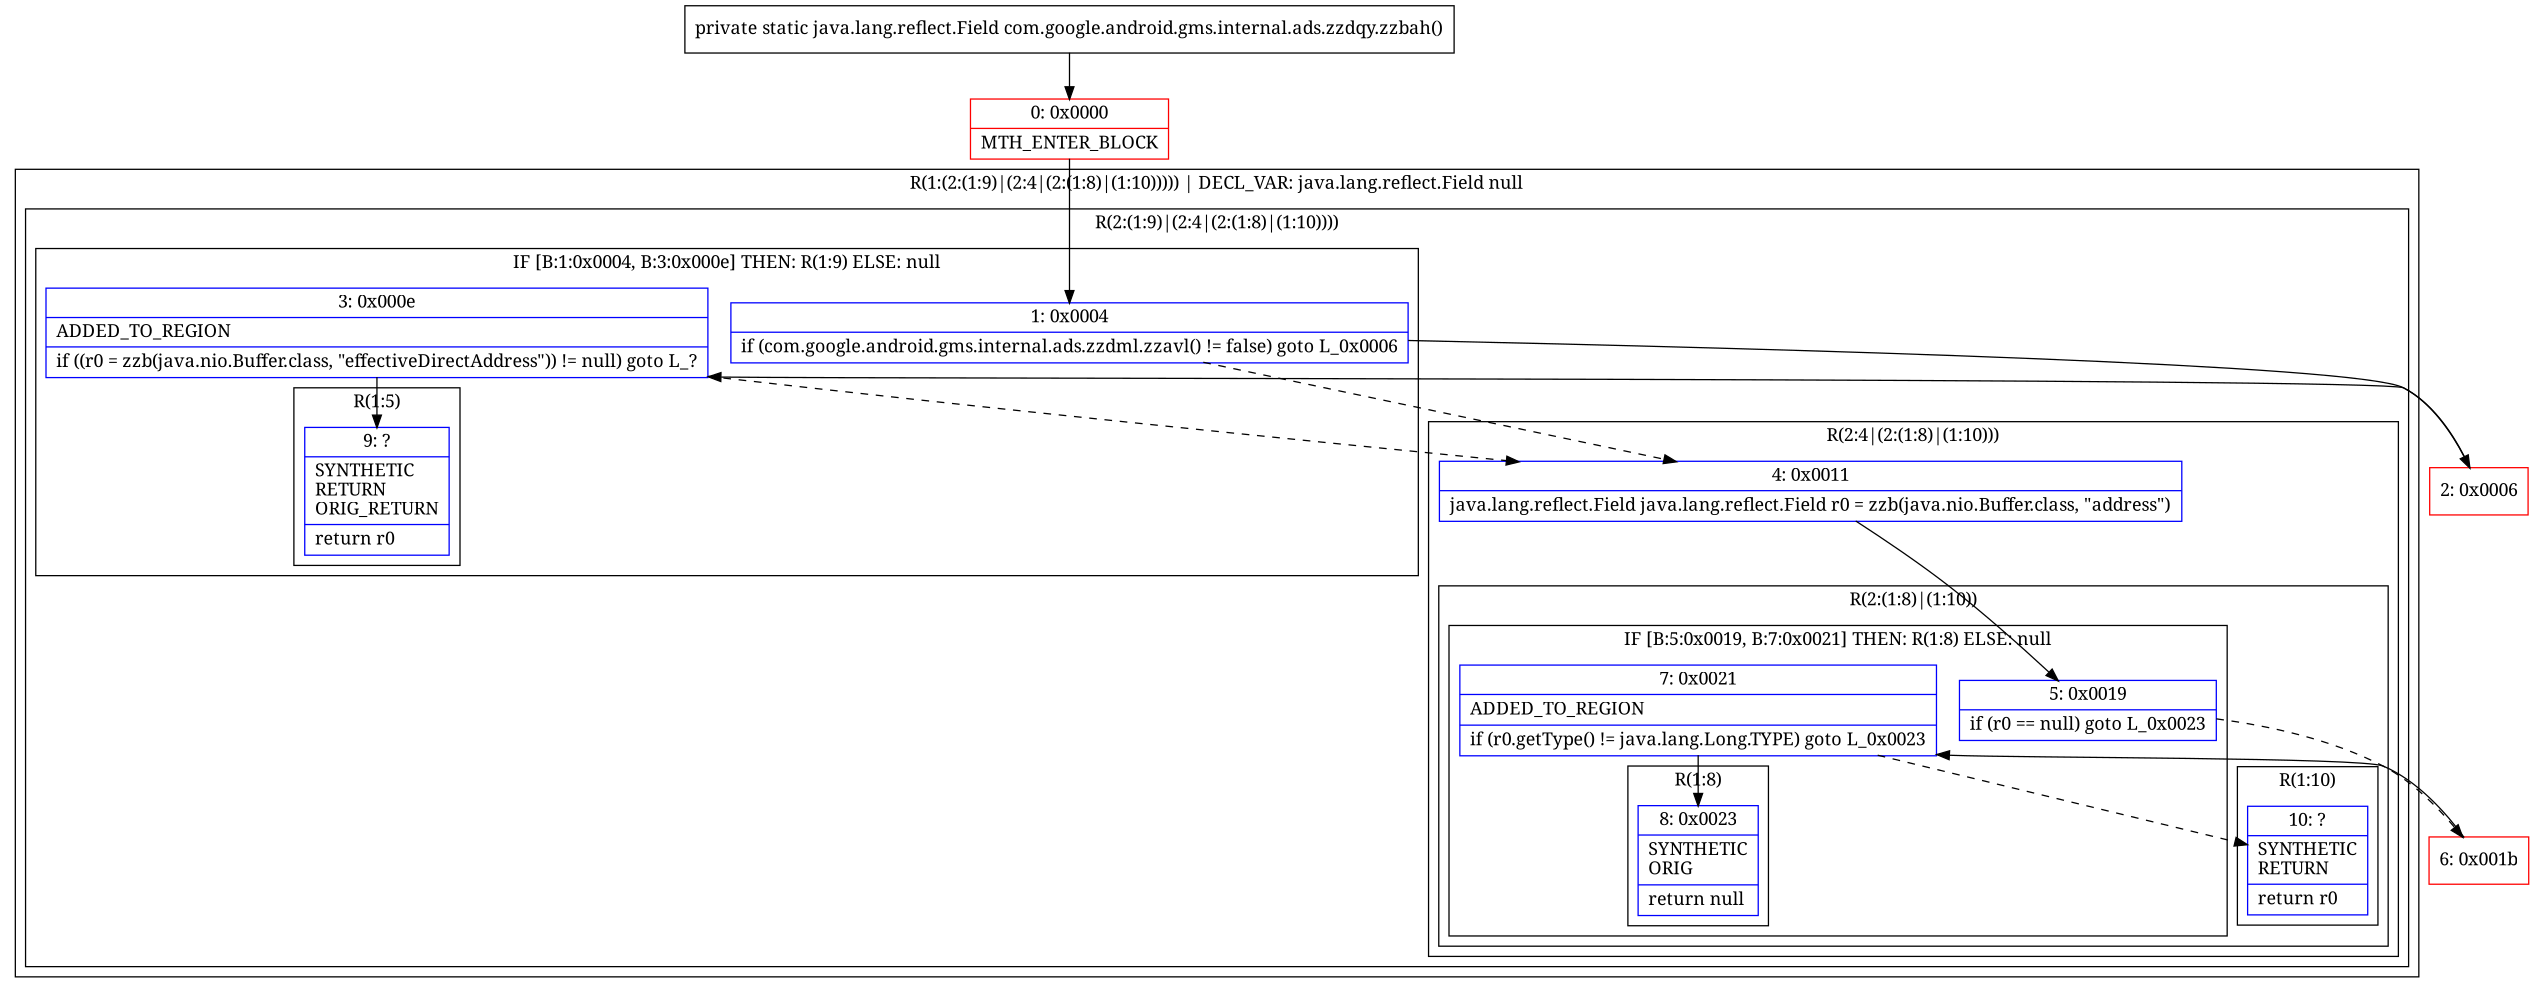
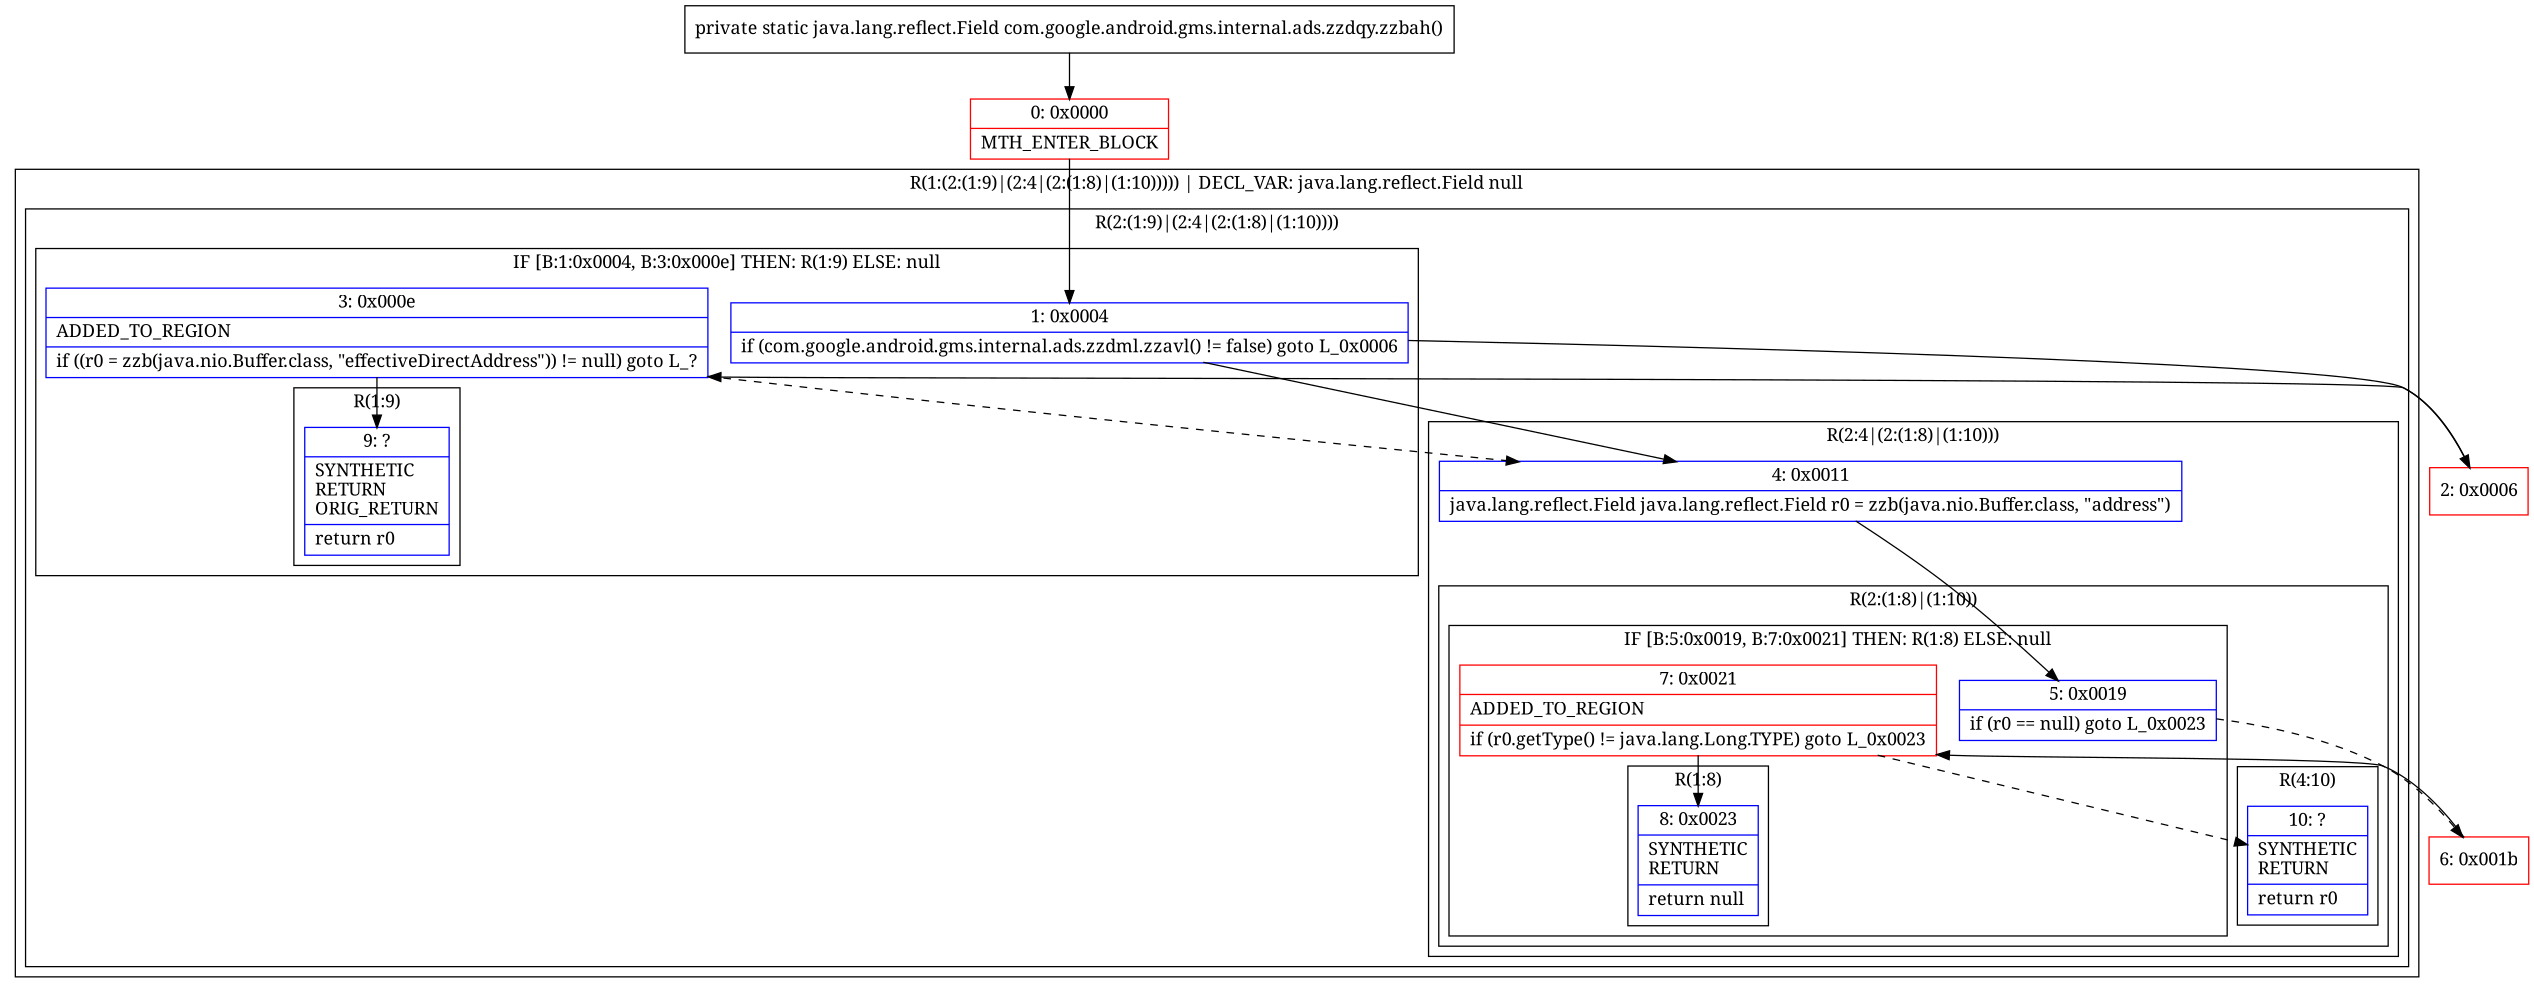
(377, 402) -> (377, 402)
(1434, 411) -> (1434, 411)
(1698, 710) -> (1698, 710)
(2308, 781) -> (2308, 781)
(1671, 869) -> (1684, 869)
